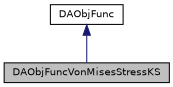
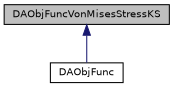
(87, 49) -> (87, 49)
